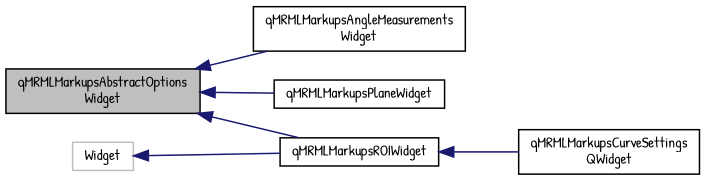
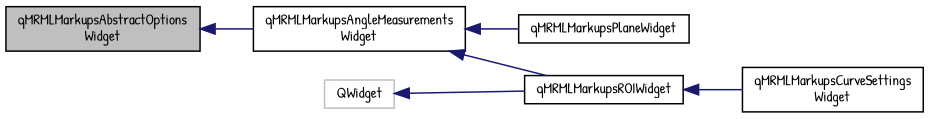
(245, 93) -> (499, 29)
(255, 127) -> (505, 65)
(609, 152) -> (833, 90)
(103, 156) -> (359, 94)
